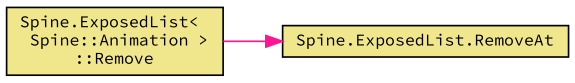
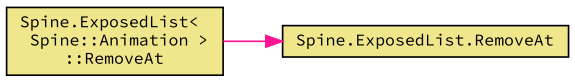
(115, 41) -> (115, 41)
